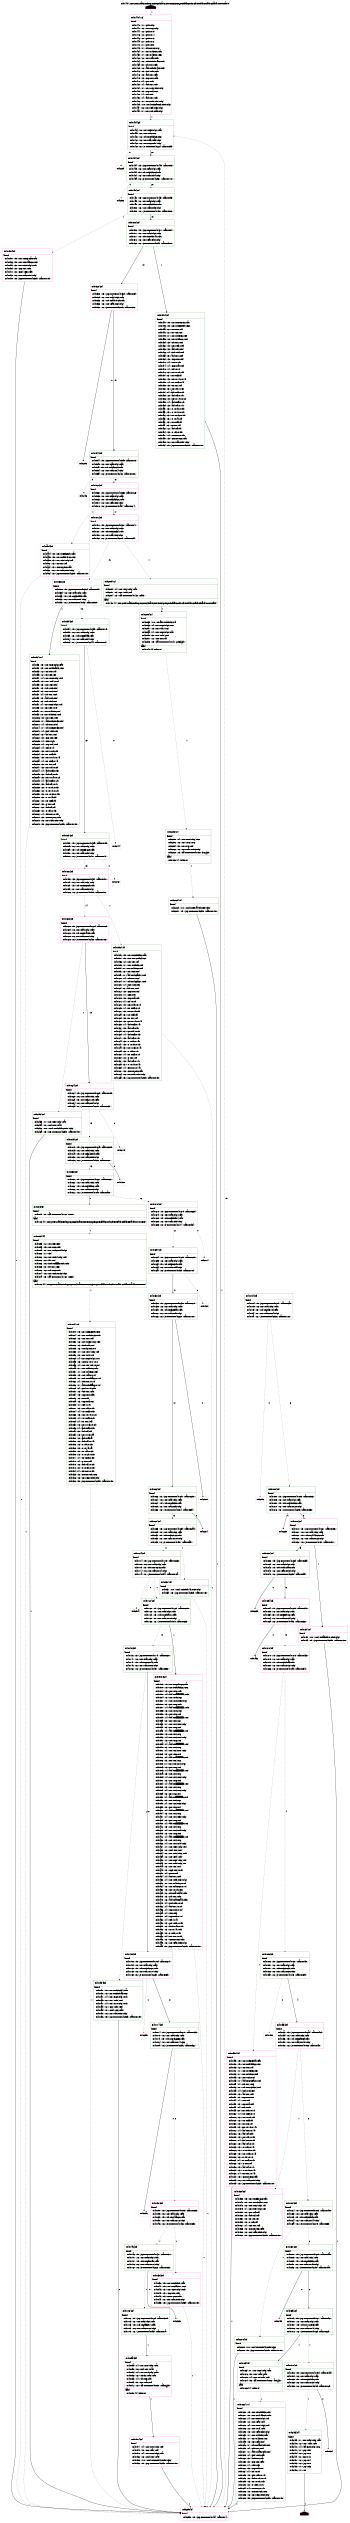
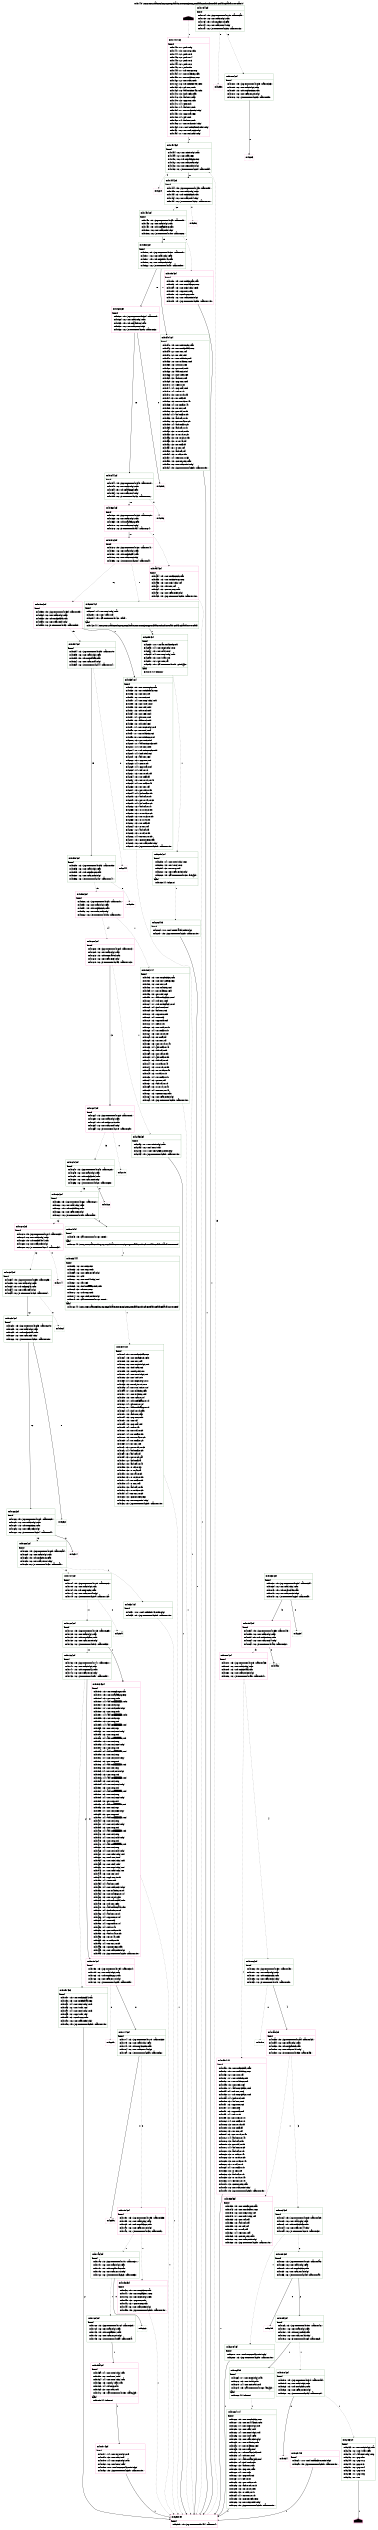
(313, 1532) -> none
